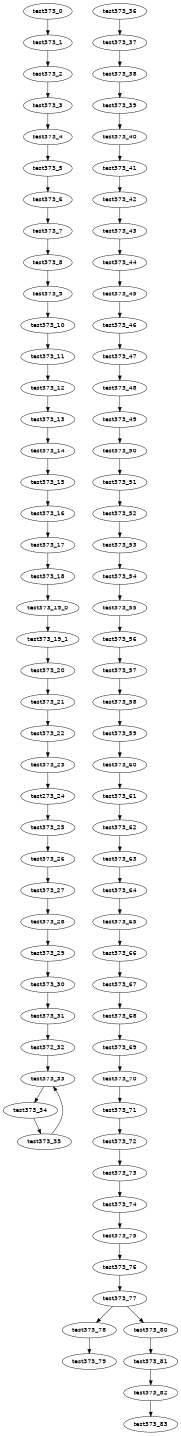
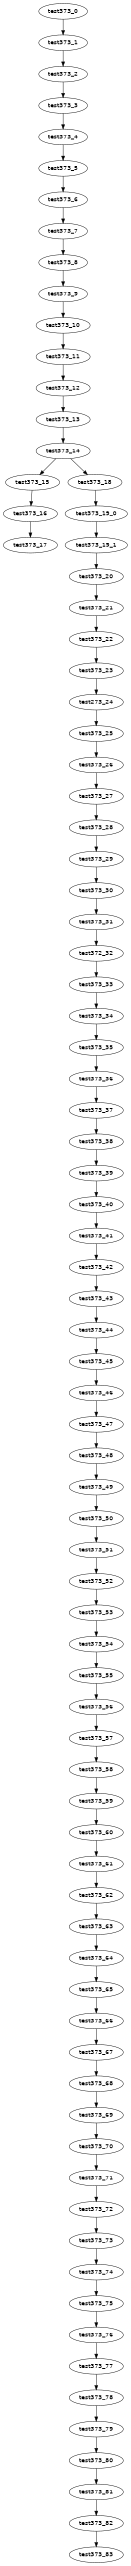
(48, 559) -> (77, 465)
(63, 1113) -> (96, 1061)
(134, 1313) -> (96, 2443)
